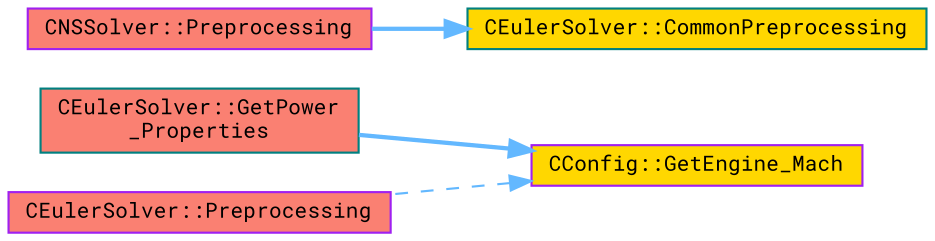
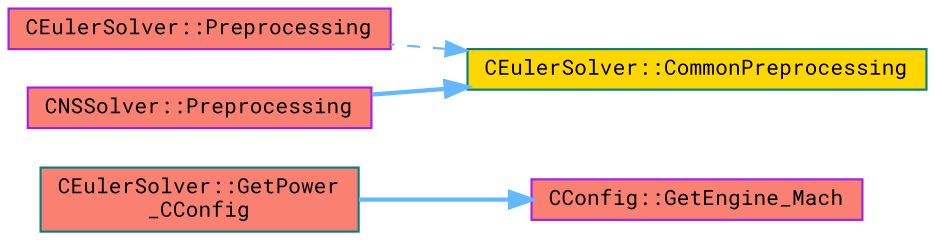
(200, 121) -> (200, 200)
(697, 165) -> (697, 200)
(451, 189) -> (418, 47)
